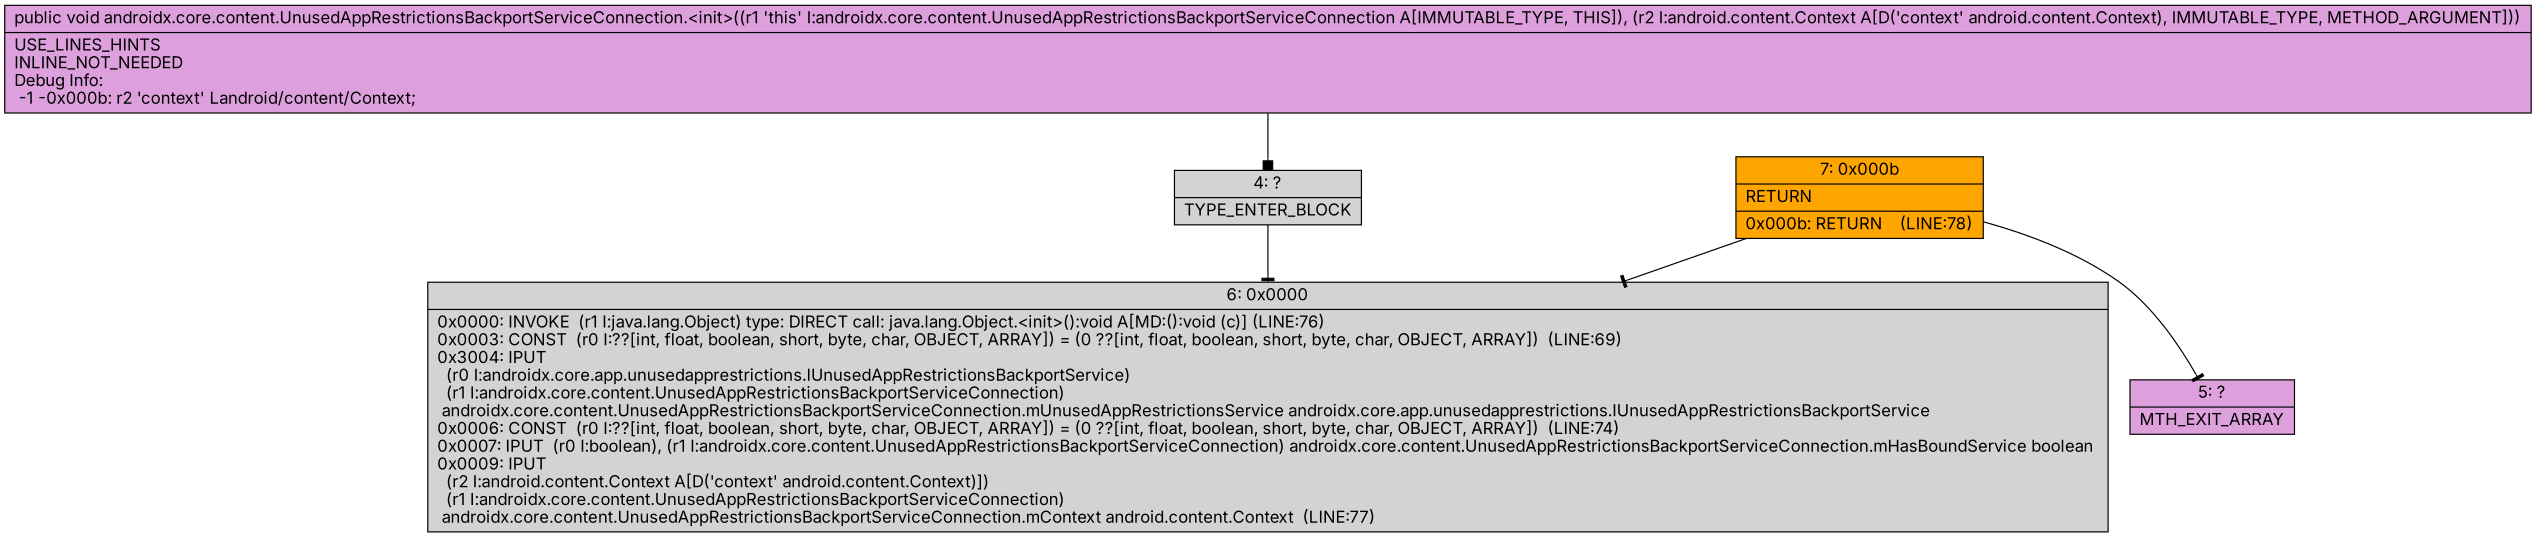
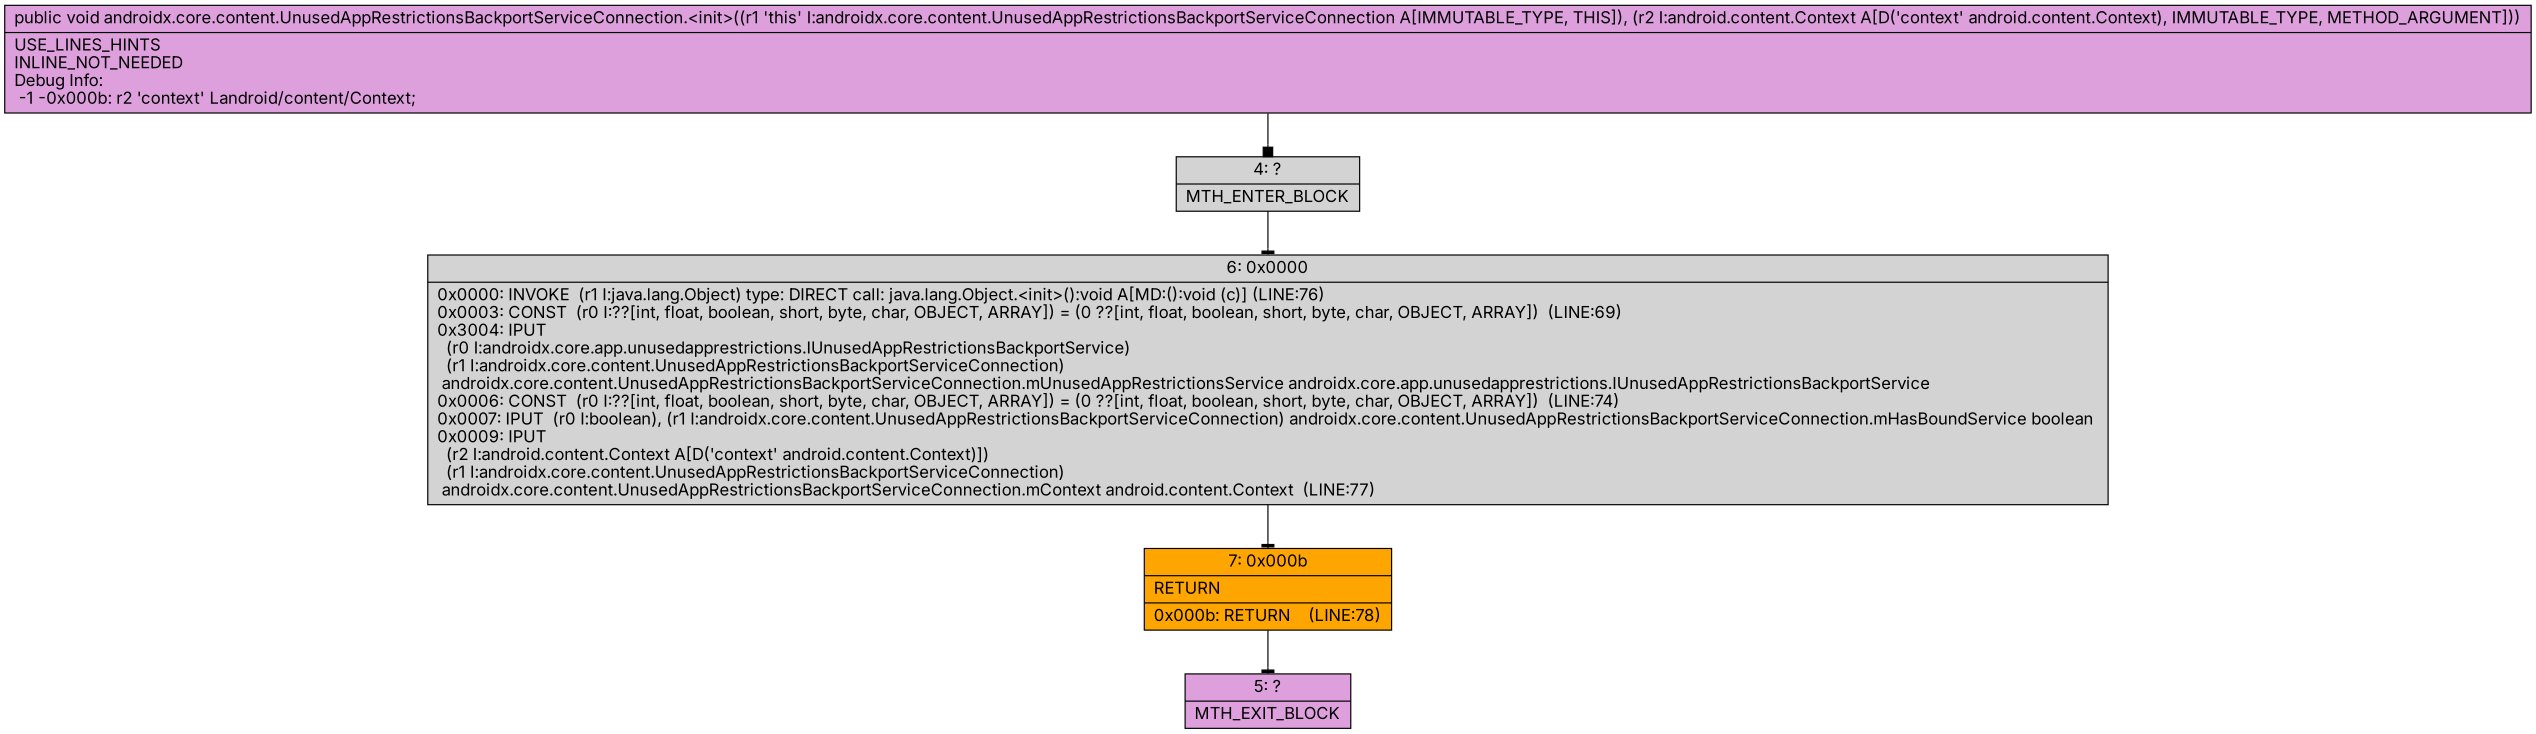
(1268, 211) -> (1268, 197)
(1687, 259) -> (1268, 523)
(2212, 420) -> (1268, 714)
